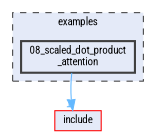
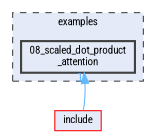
(71, 88) -> (85, 97)
